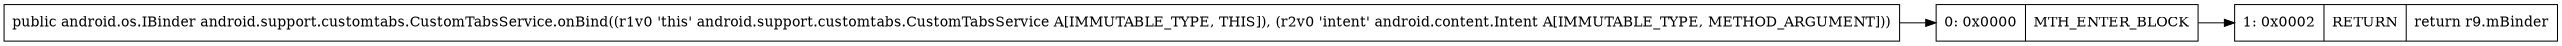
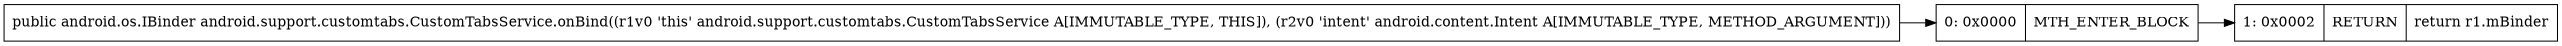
(2482, 22) -> (2482, 22)
